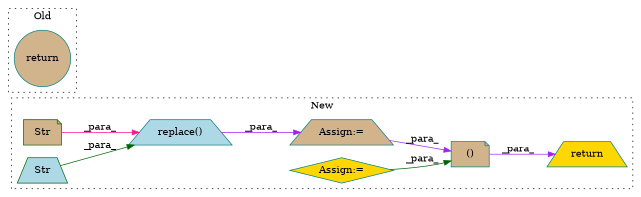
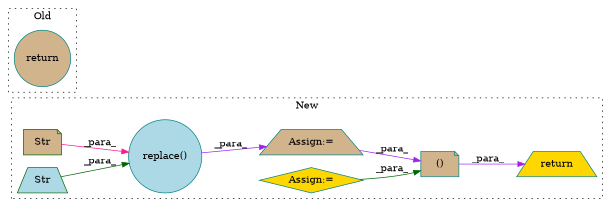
(180, 132) -> (165, 156)
